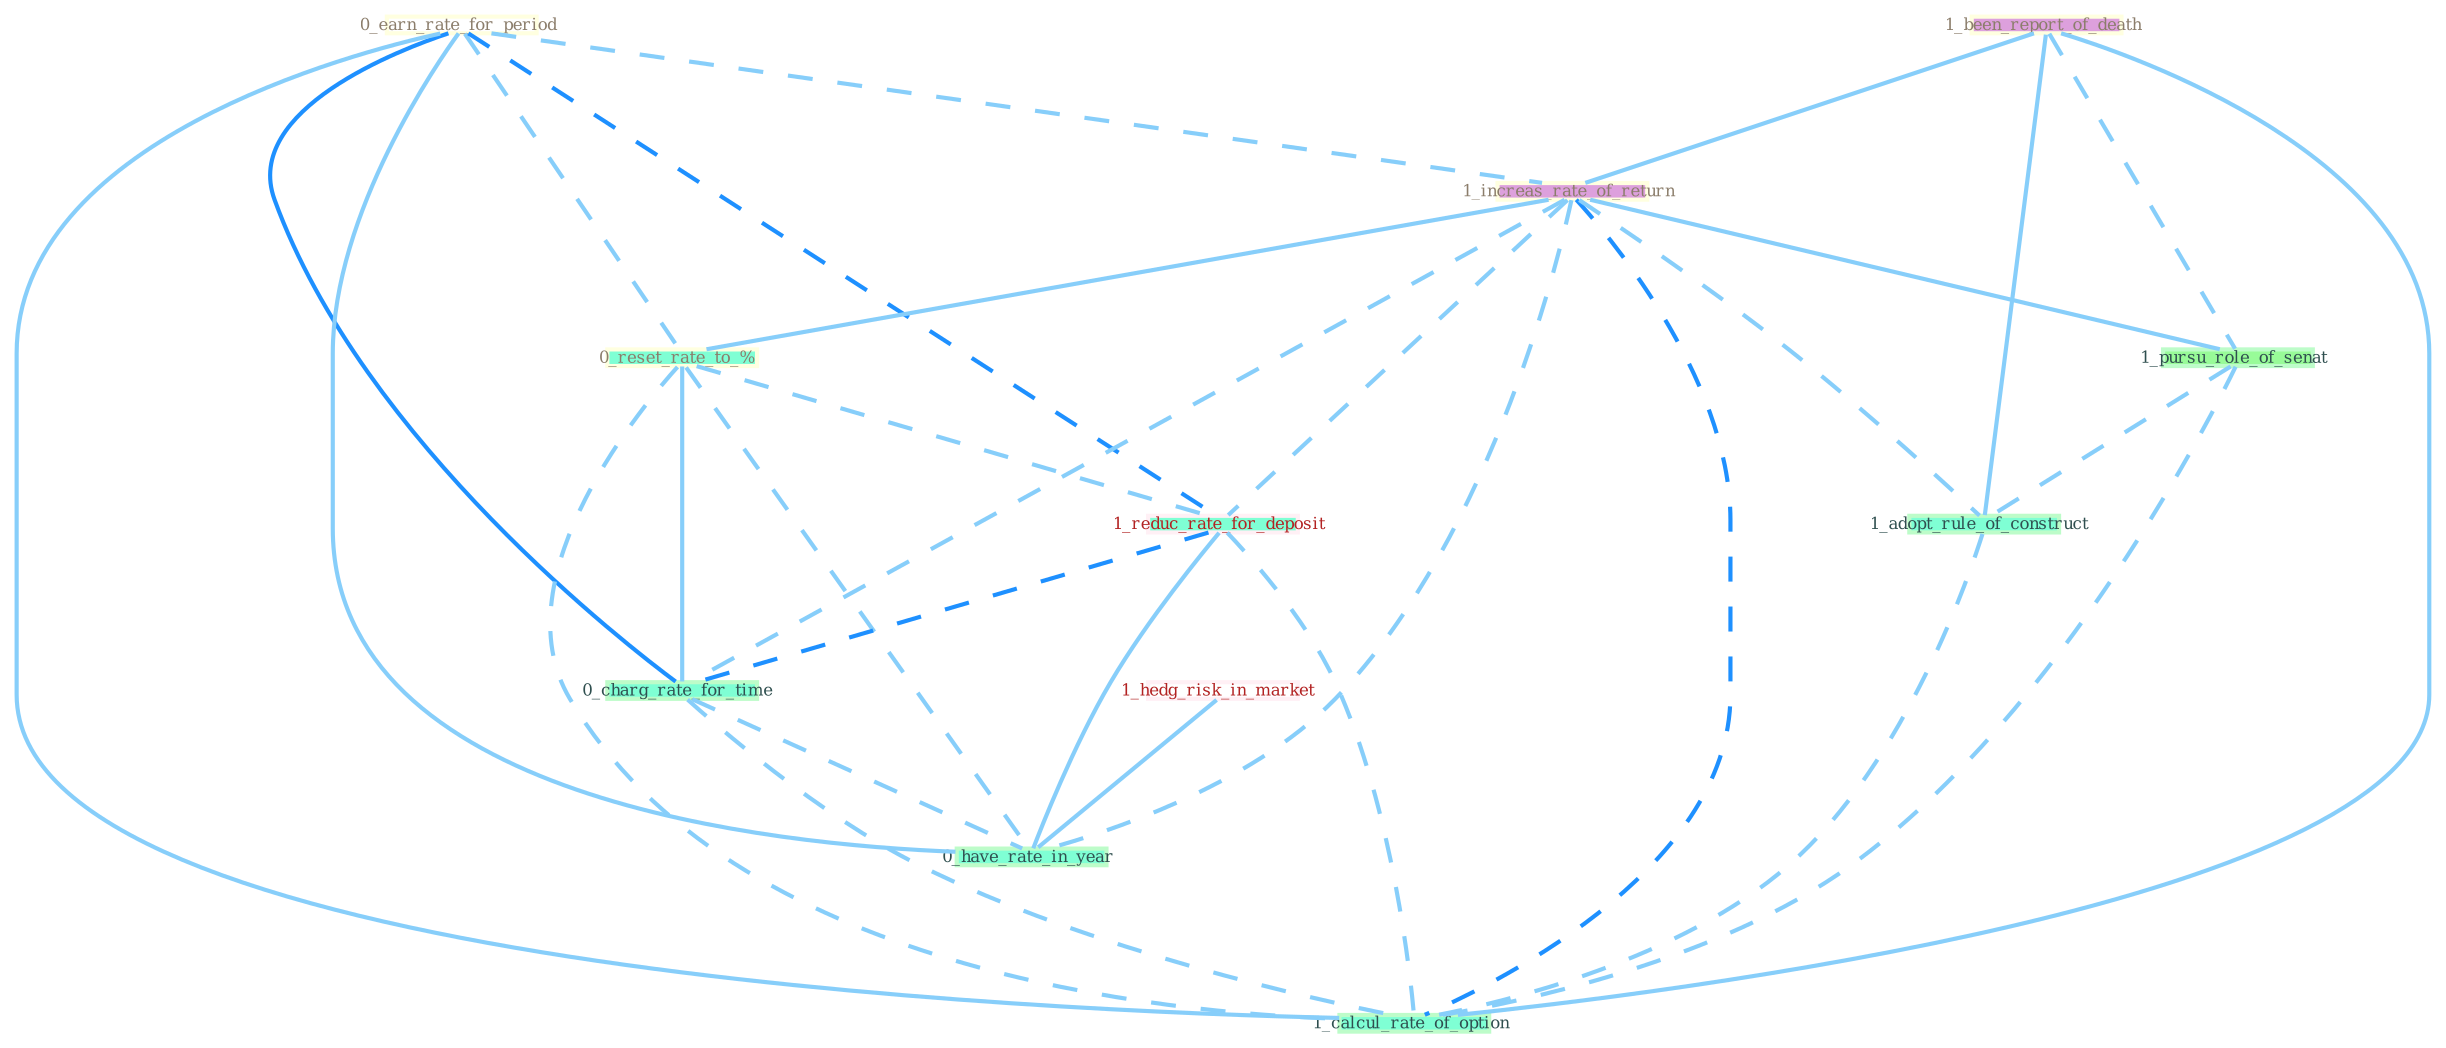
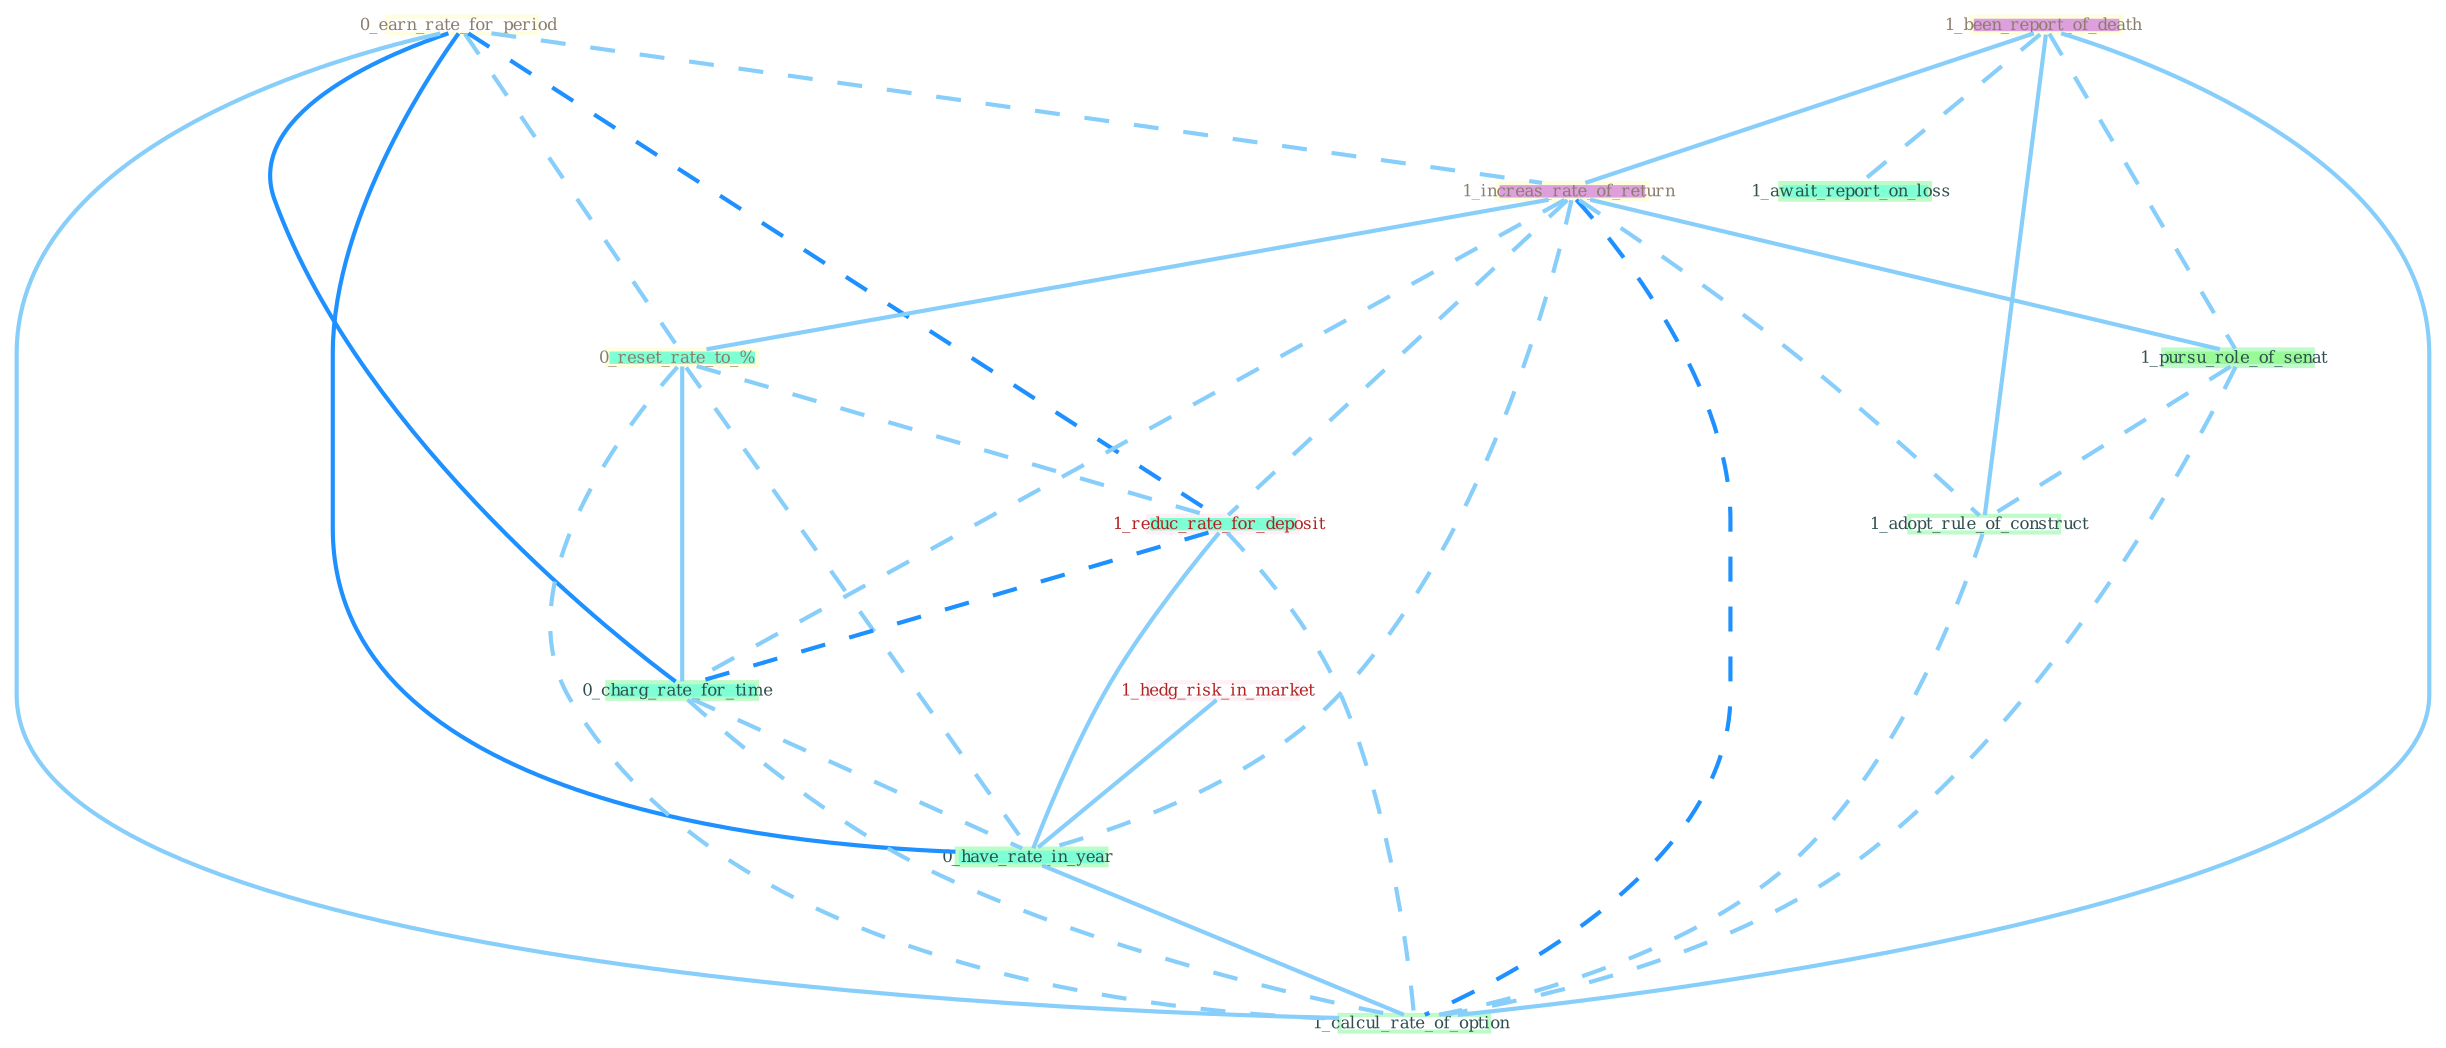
none -> (1855, 191)
(1984, 524) -> (1984, 524)
(369, 643) -> (369, 643)
none -> (1223, 940)
(1414, 1023) -> (1414, 1023)
